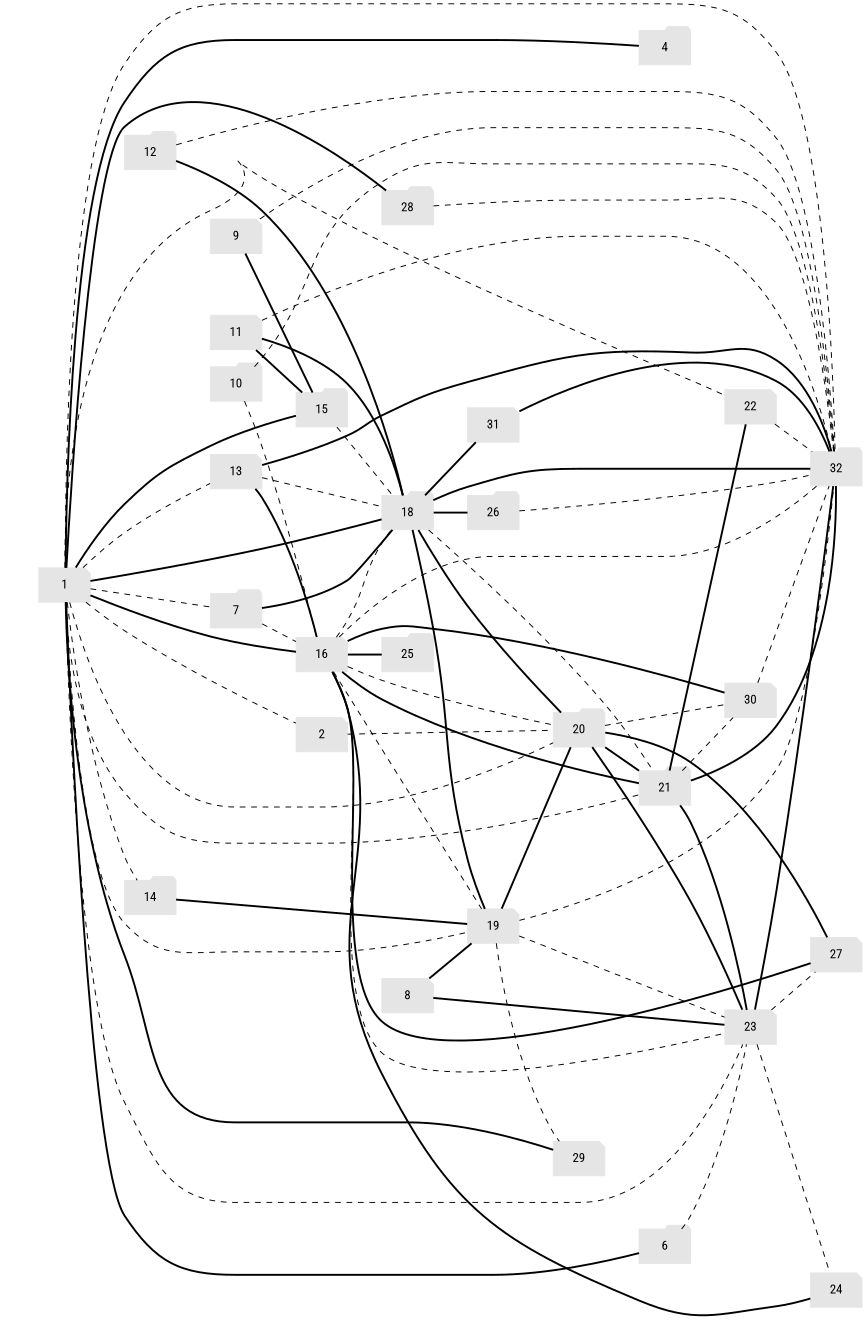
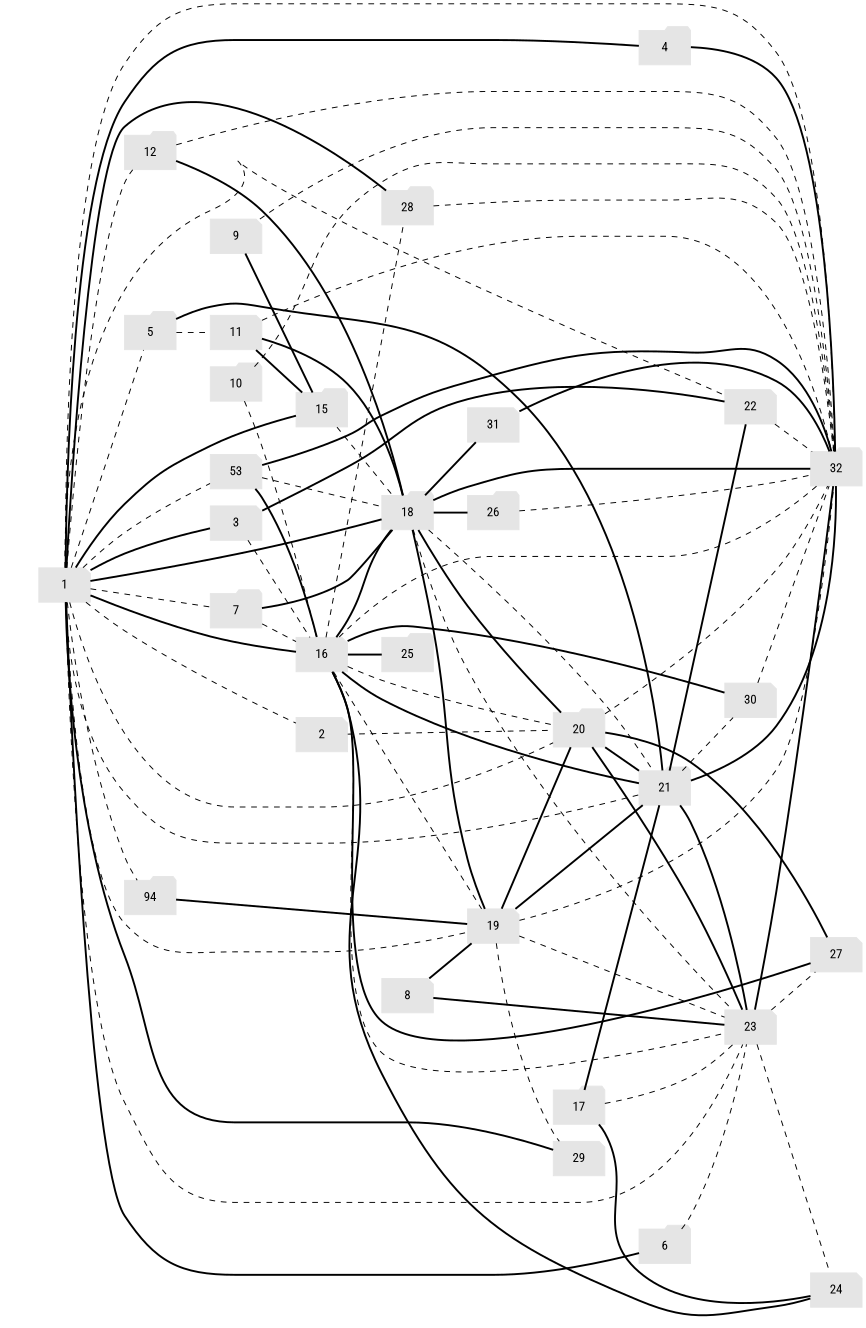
none -> (789, 100)
none -> (150, 333)
none -> (89, 356)
none -> (363, 441)
(236, 472) -> (236, 472)
none -> (236, 523)
(364, 584) -> (364, 584)
(665, 715) -> (732, 615)
none -> (544, 788)
none -> (579, 857)
(150, 897) -> (150, 897)
none -> (579, 1107)
